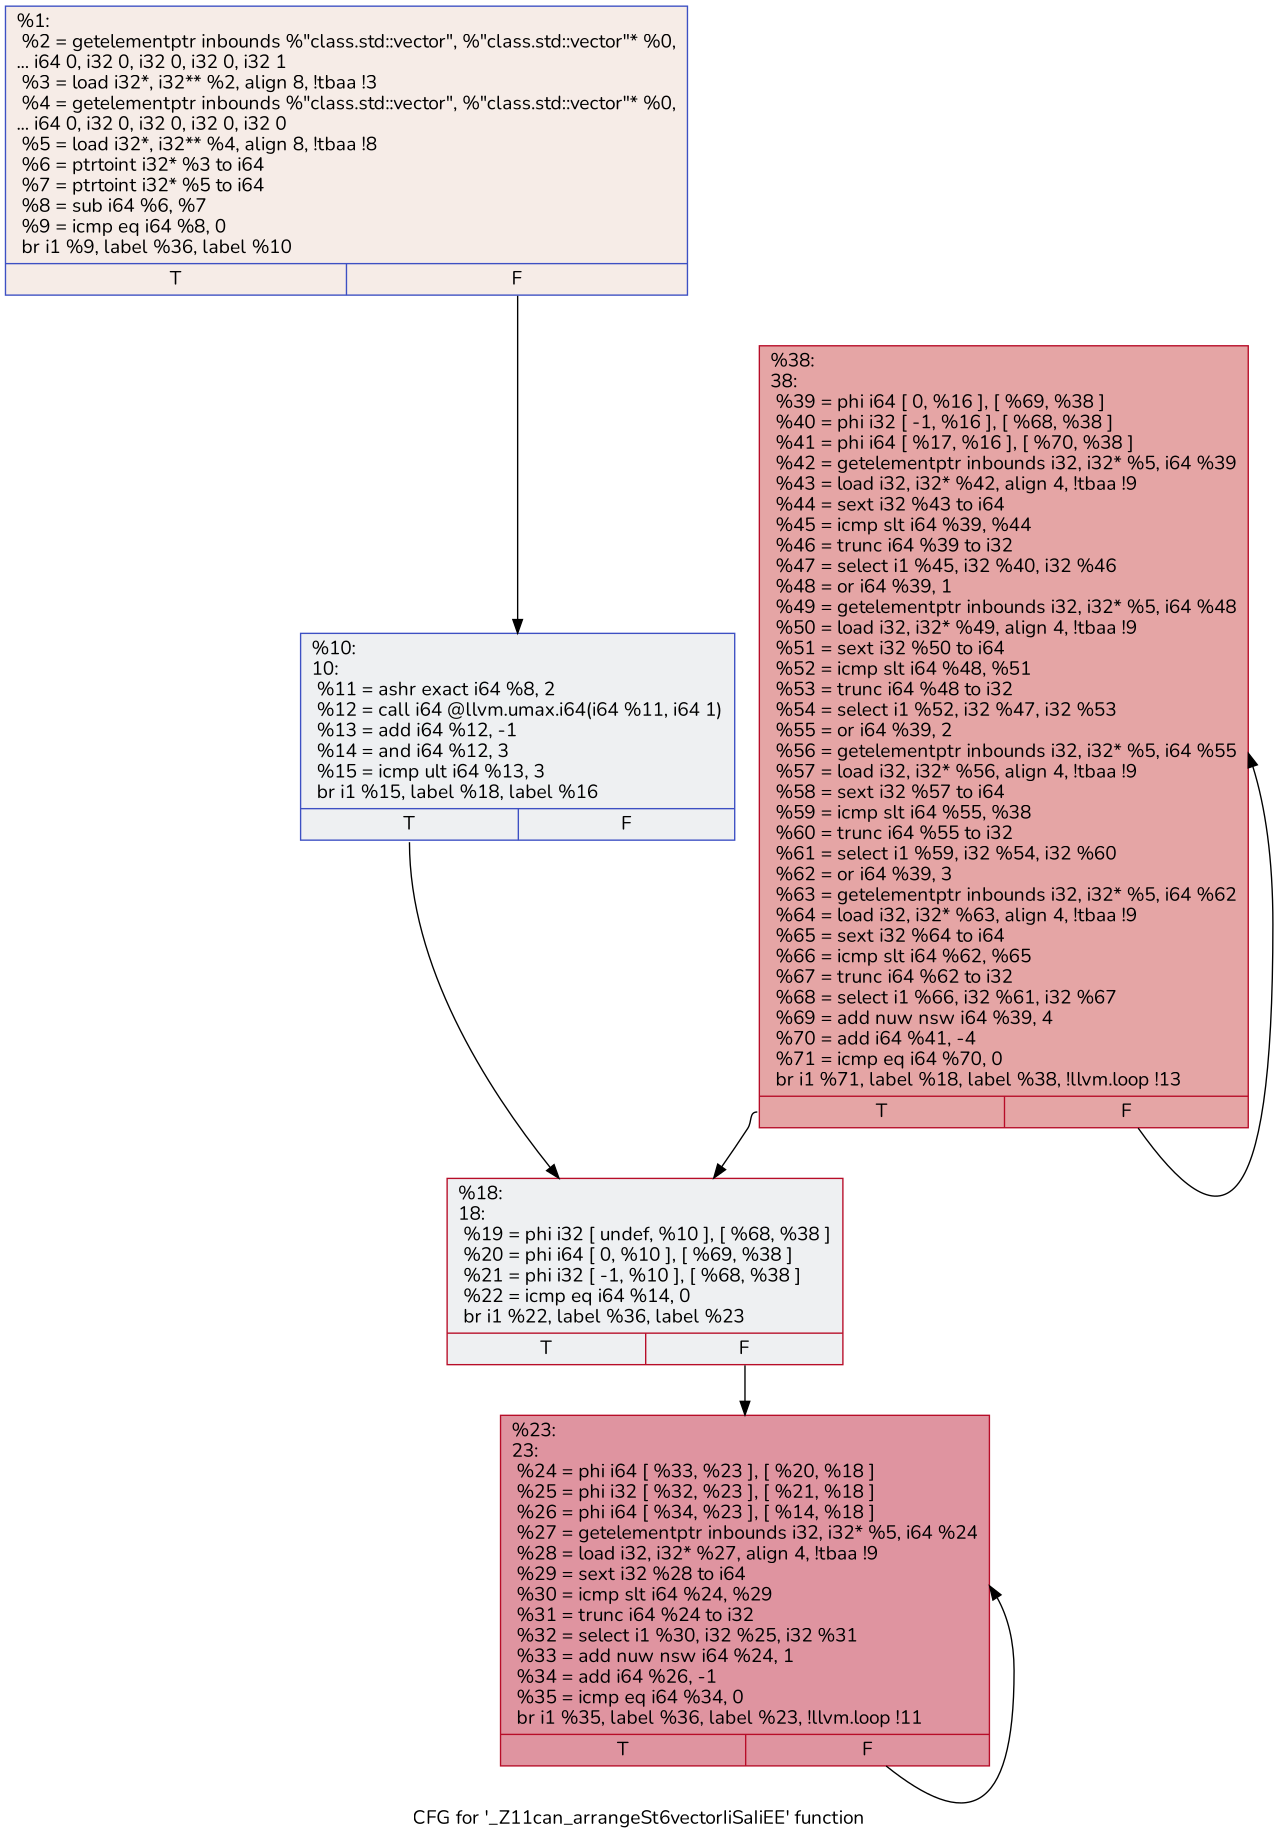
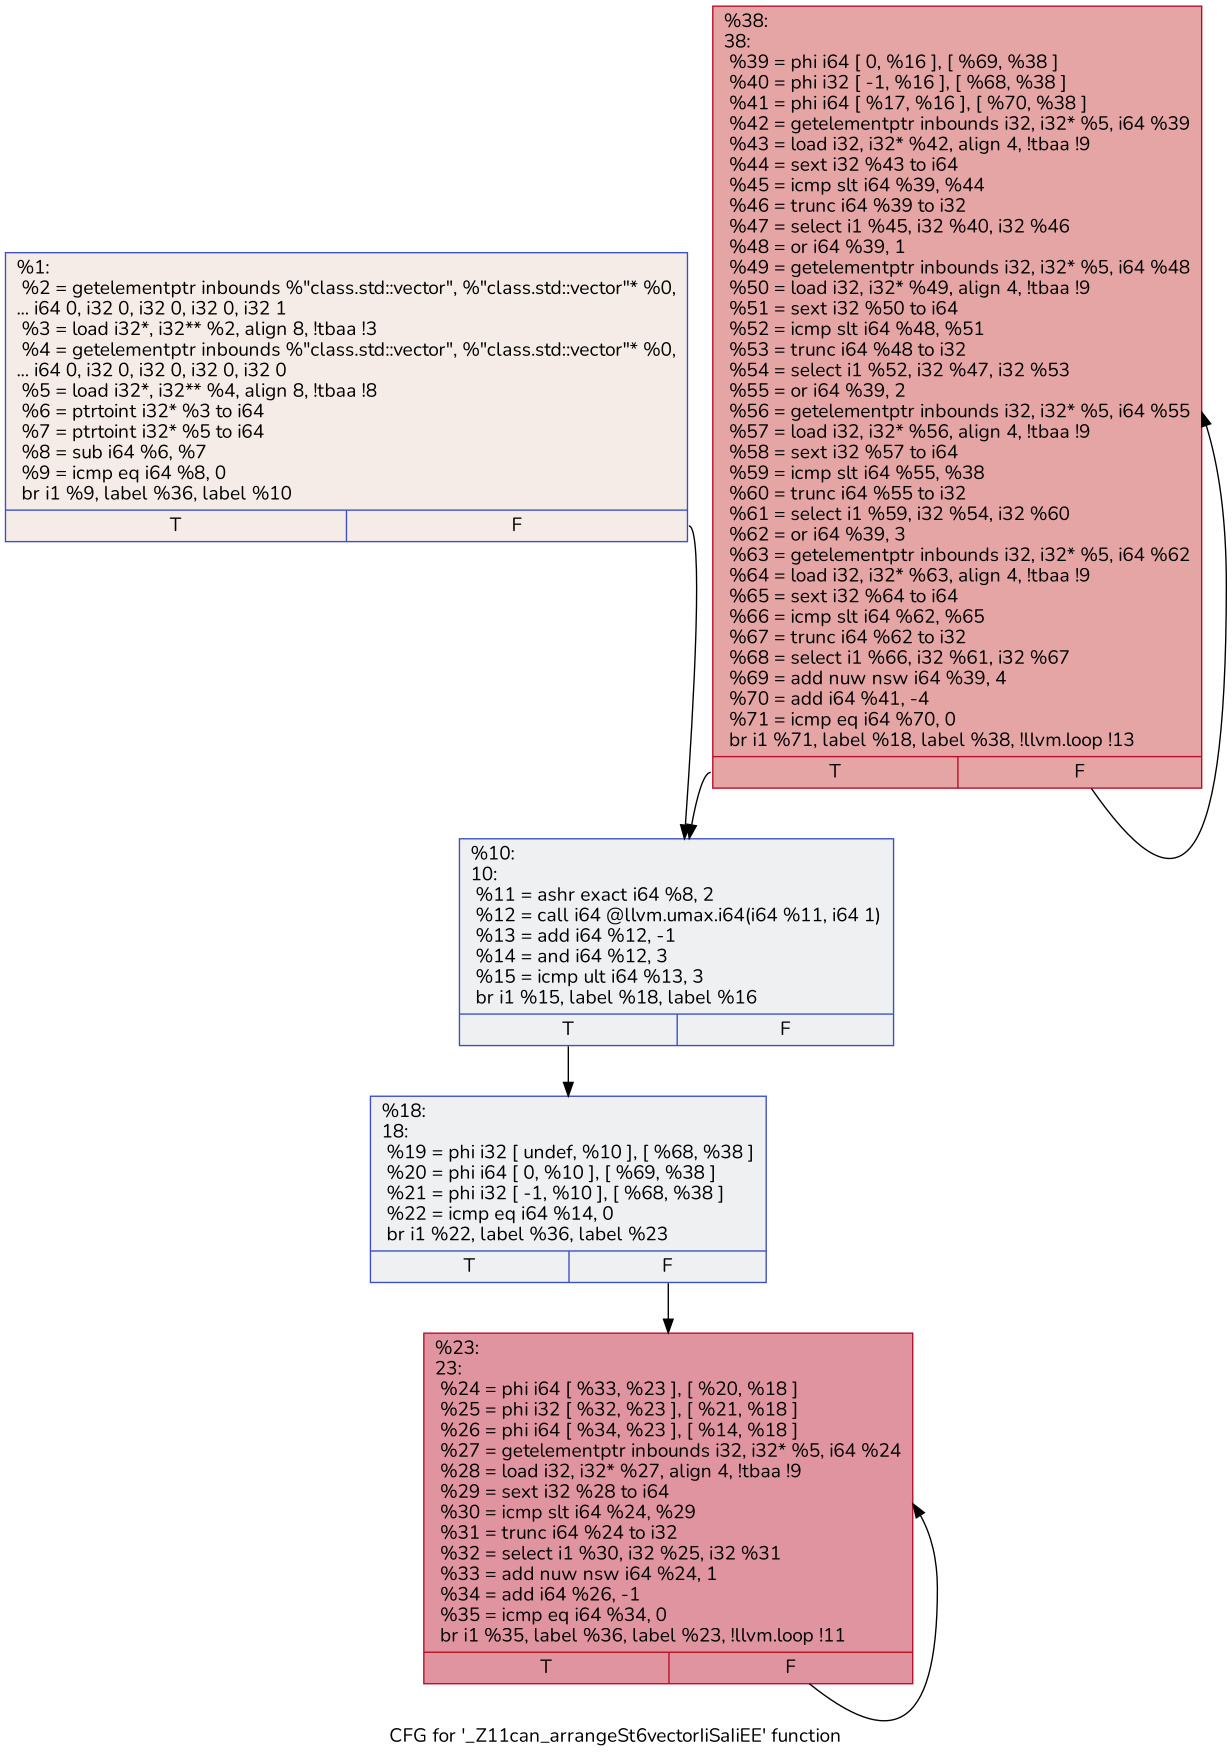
(741, 1139) -> (698, 797)
(645, 1271) -> (568, 1189)
